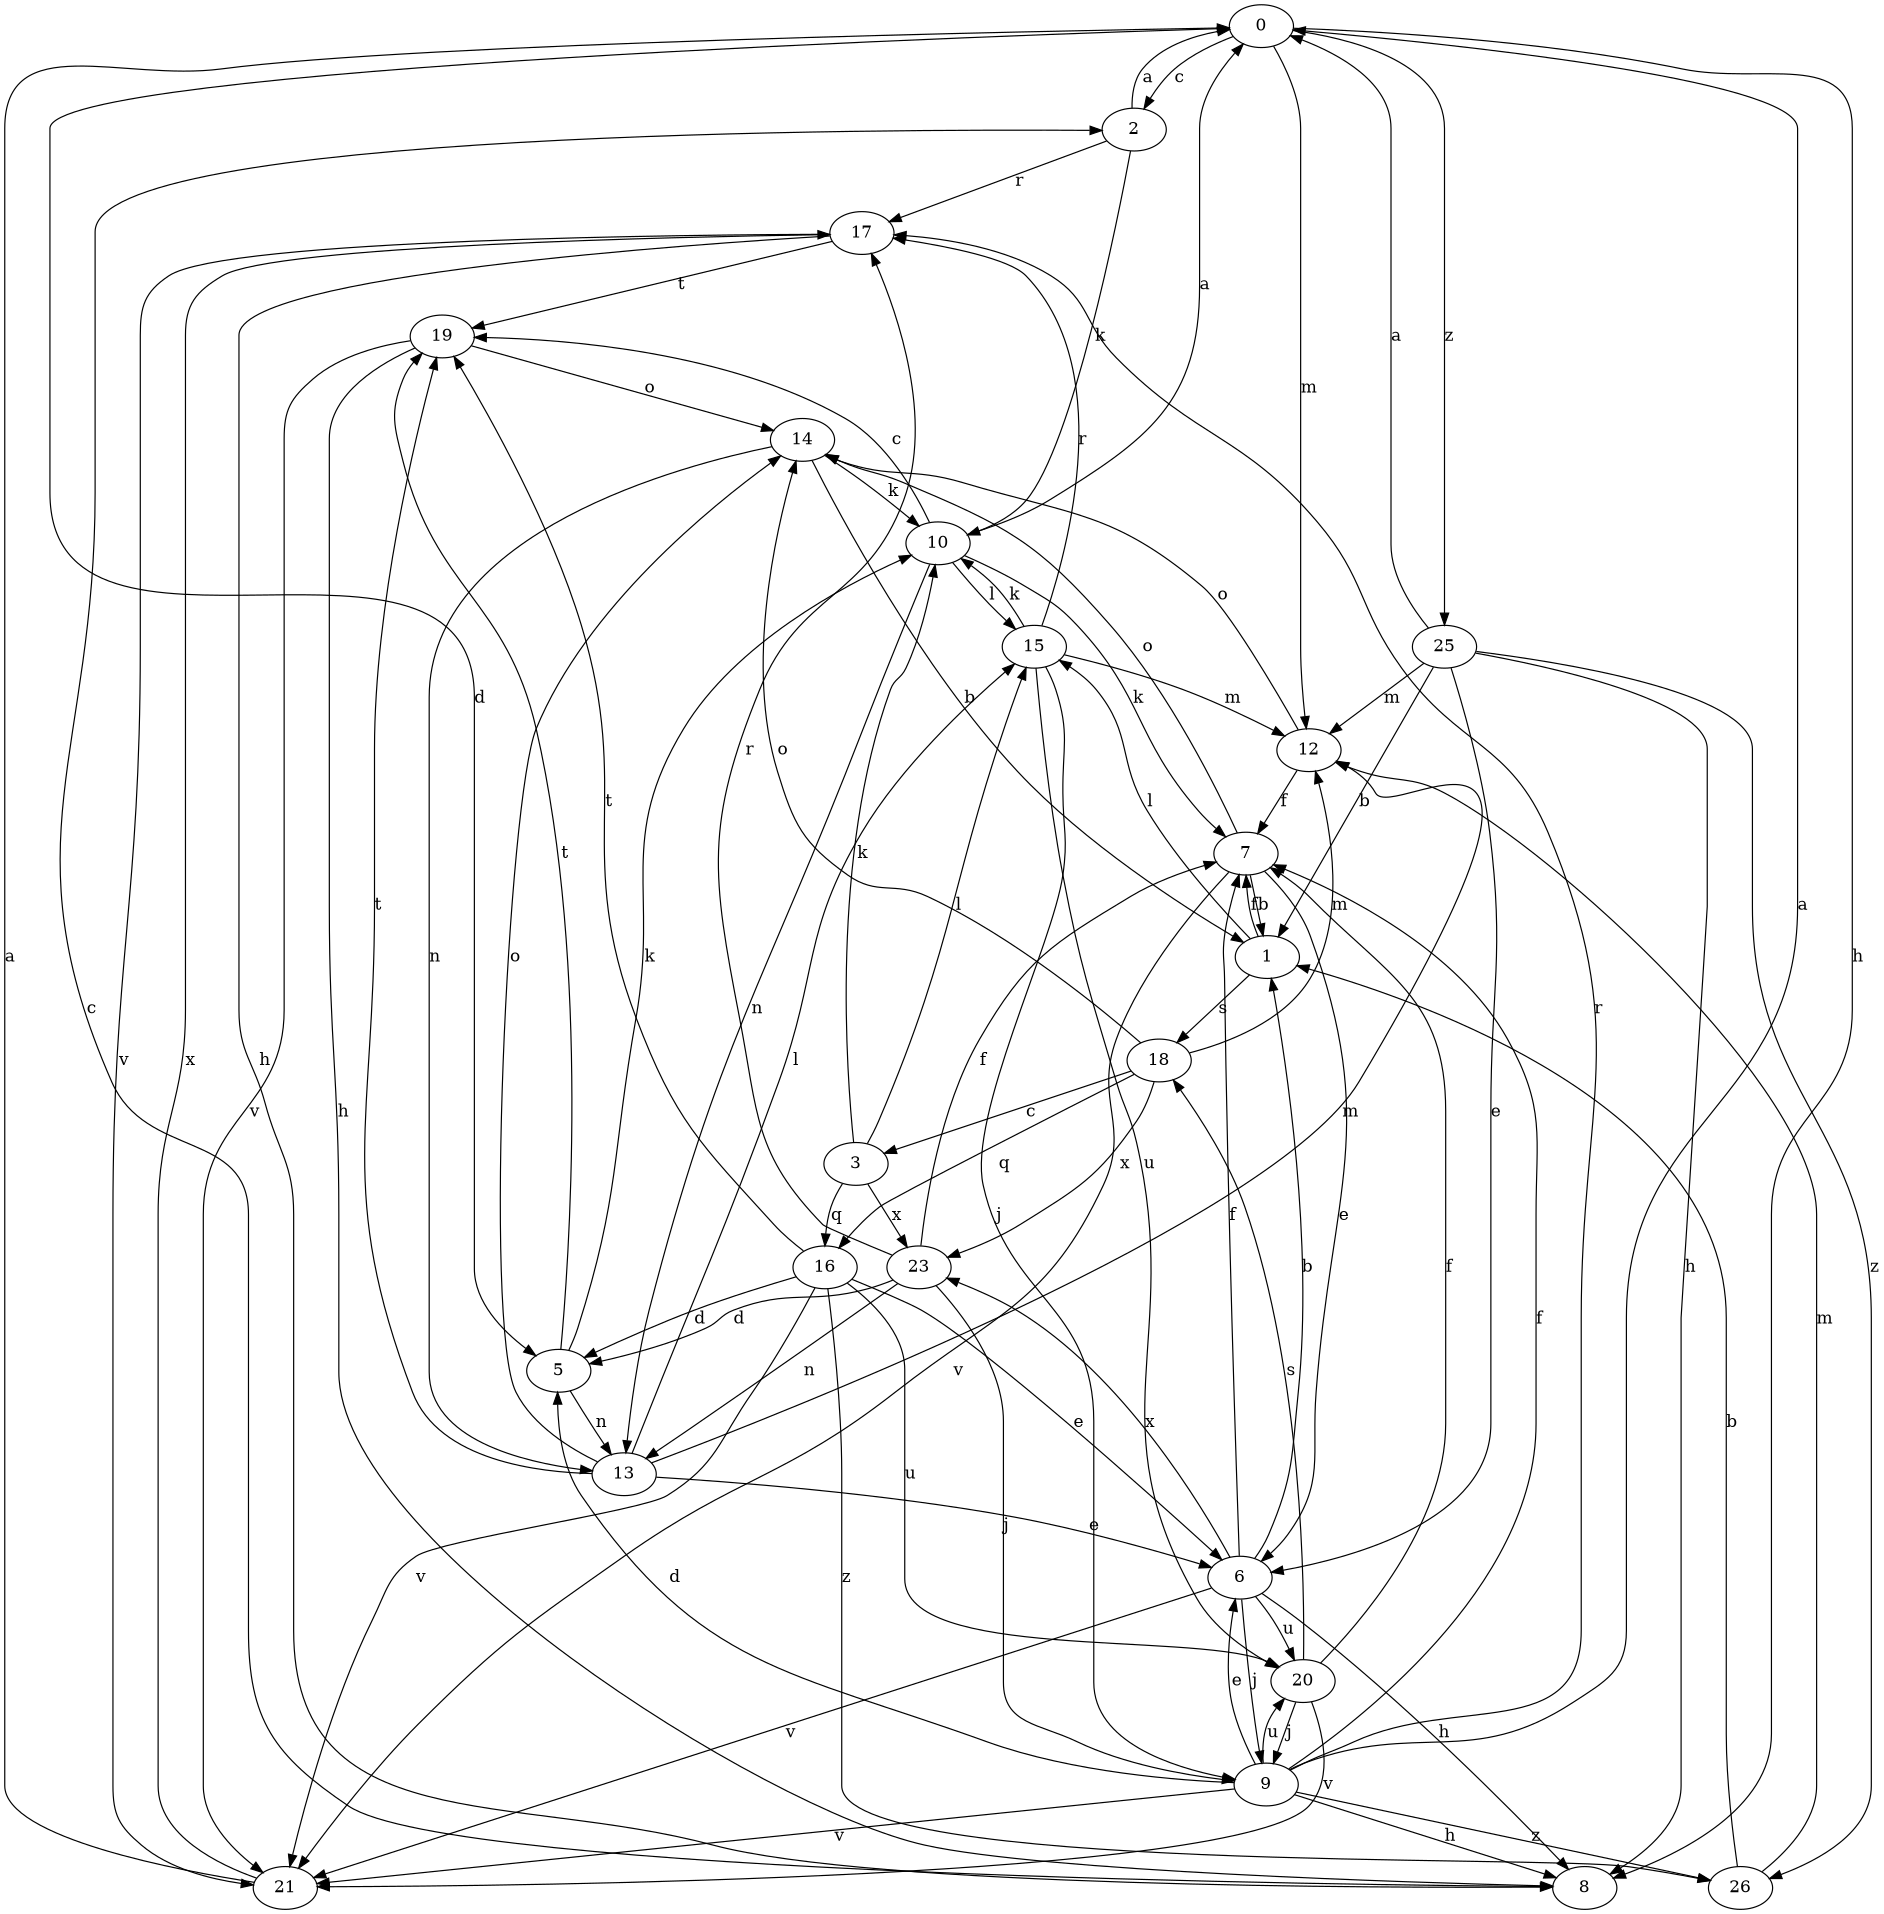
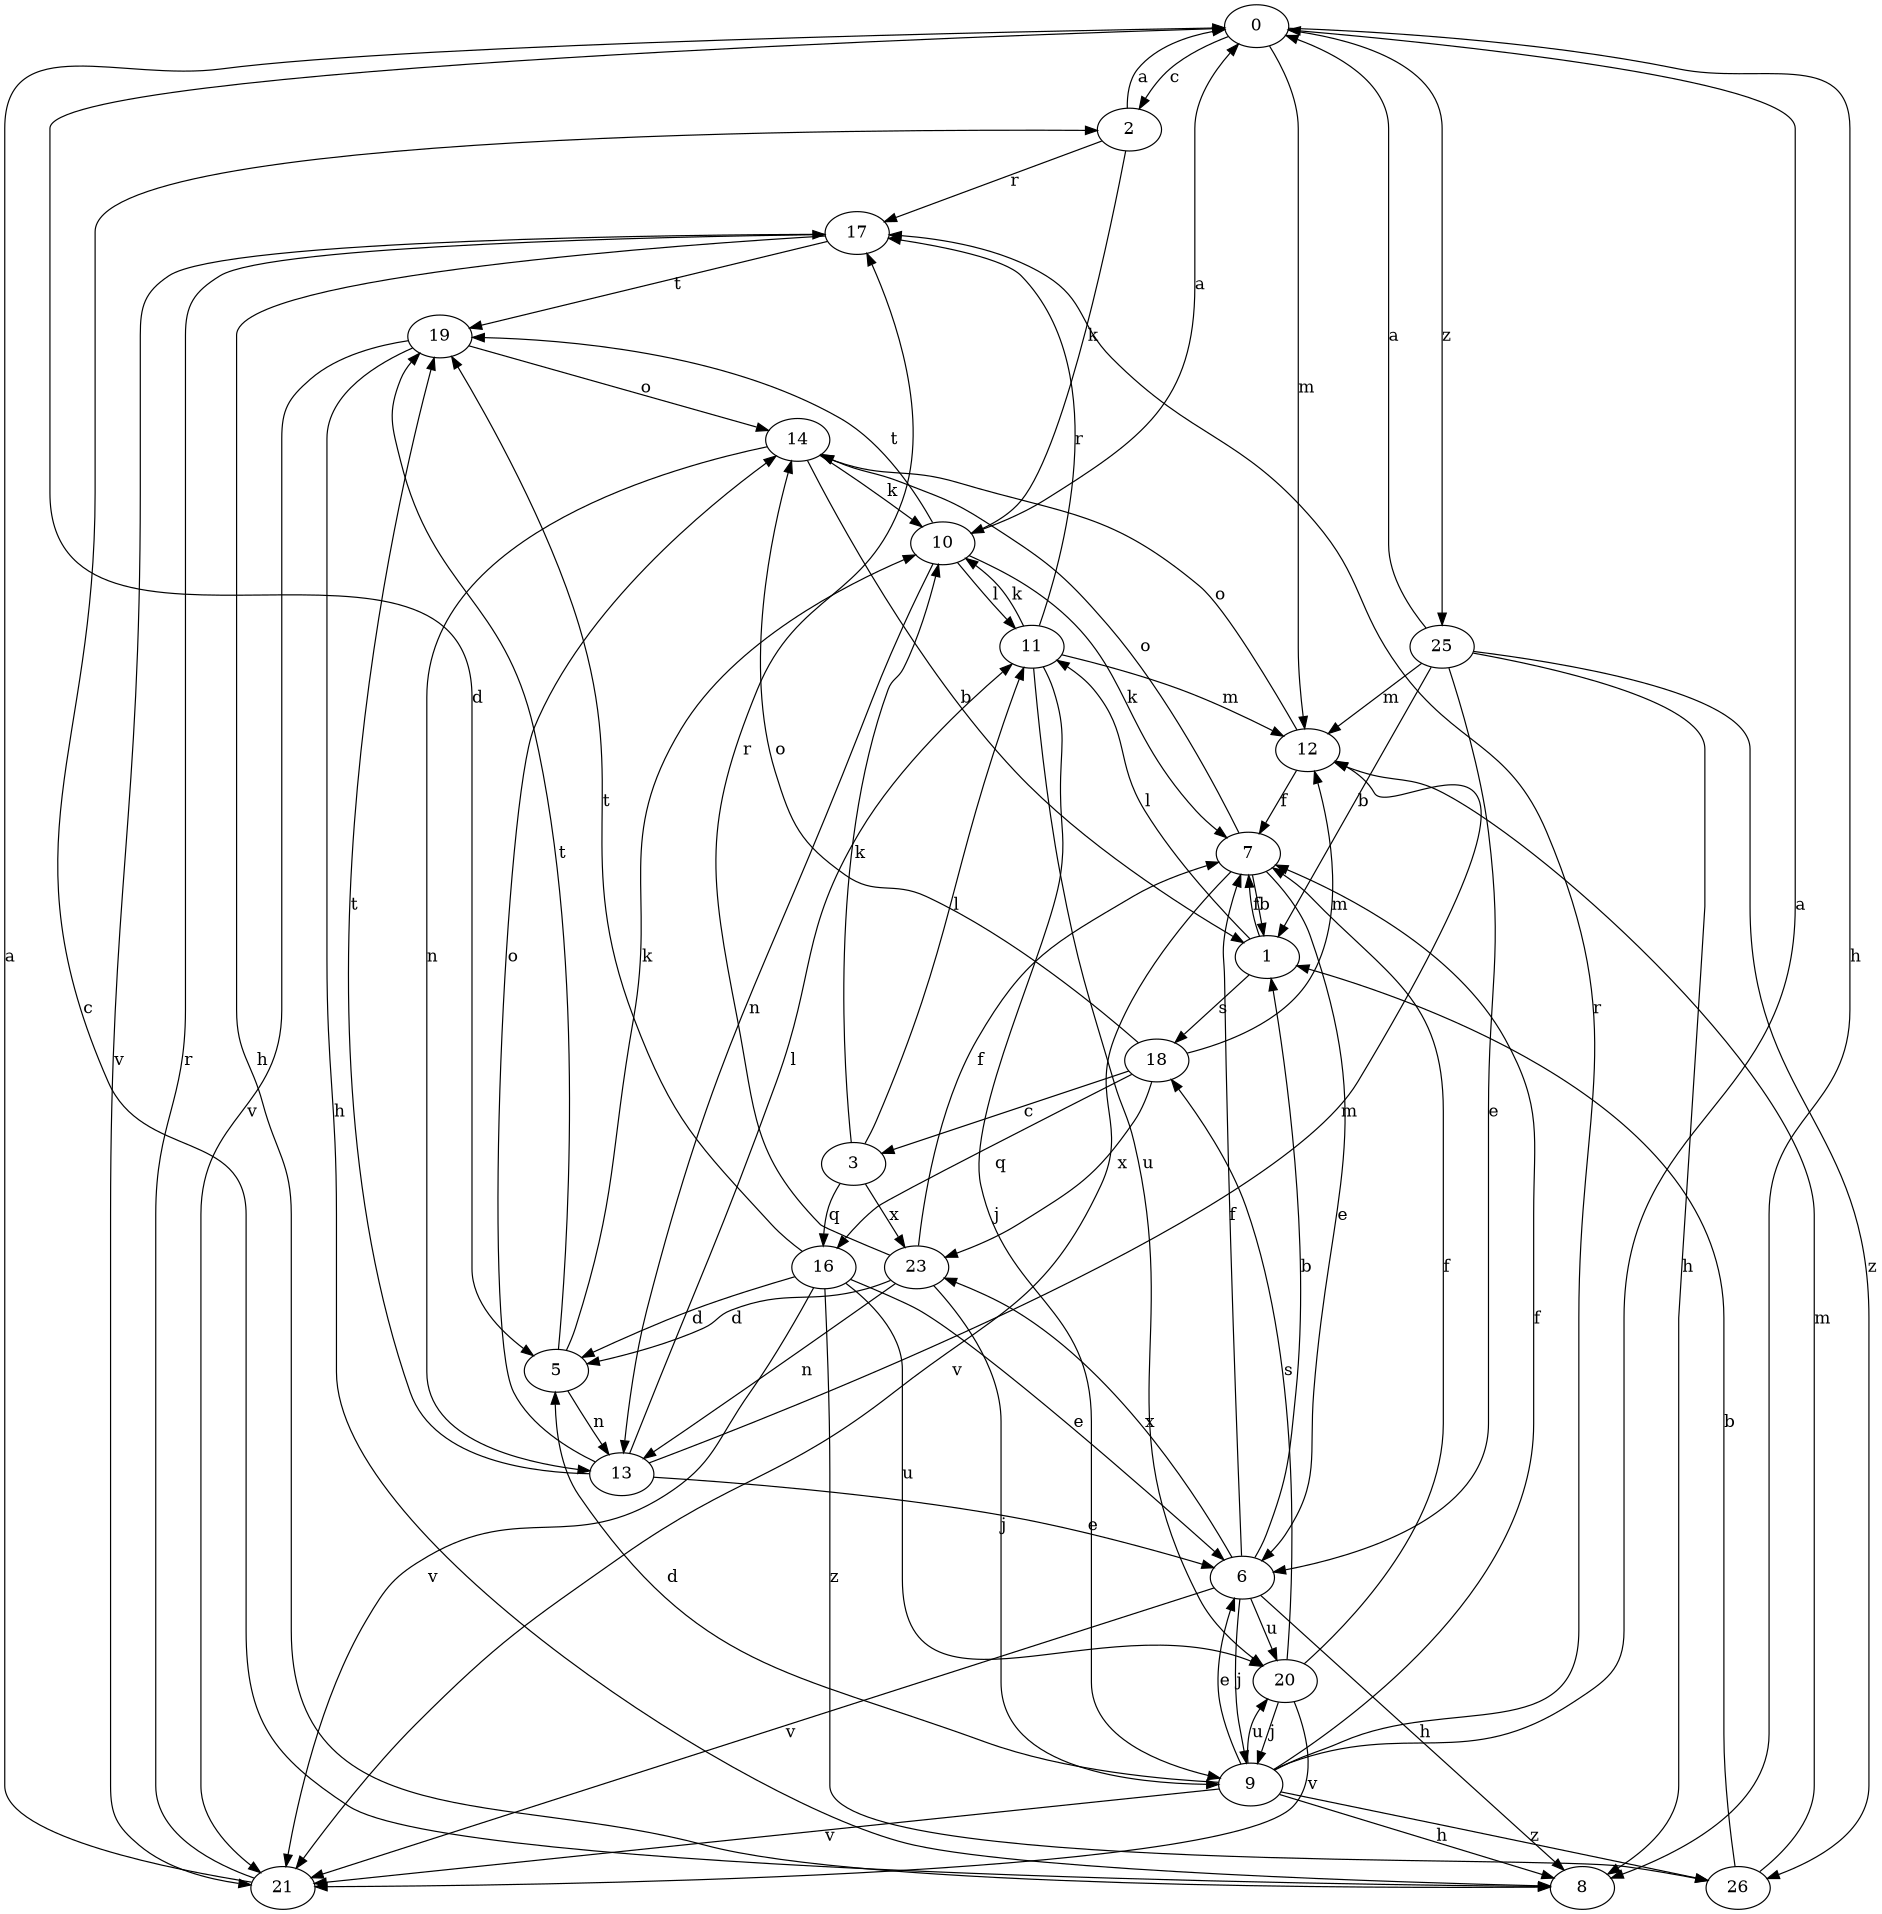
(896, 440) -> (895, 440)
(1034, 647) -> (1032, 647)
(191, 1060) -> (188, 1060)
